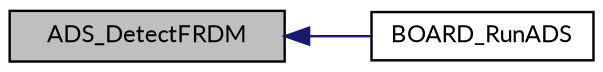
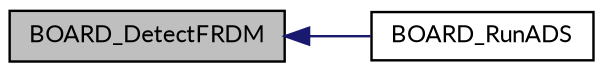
(147, 36) -> (147, 36)
